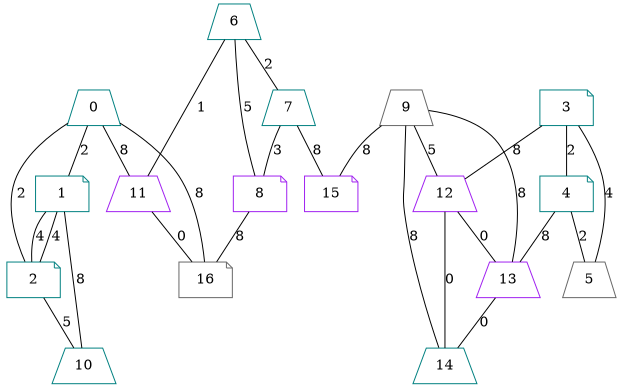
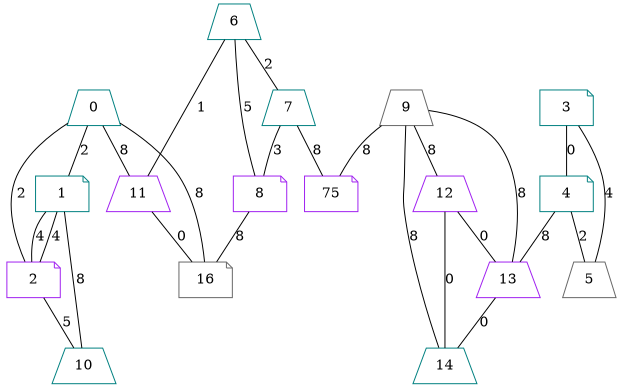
(509, 148) -> none
(432, 151) -> (432, 151)
(572, 151) -> (572, 151)
(331, 194) -> (331, 194)
(34, 280) -> (34, 280)
